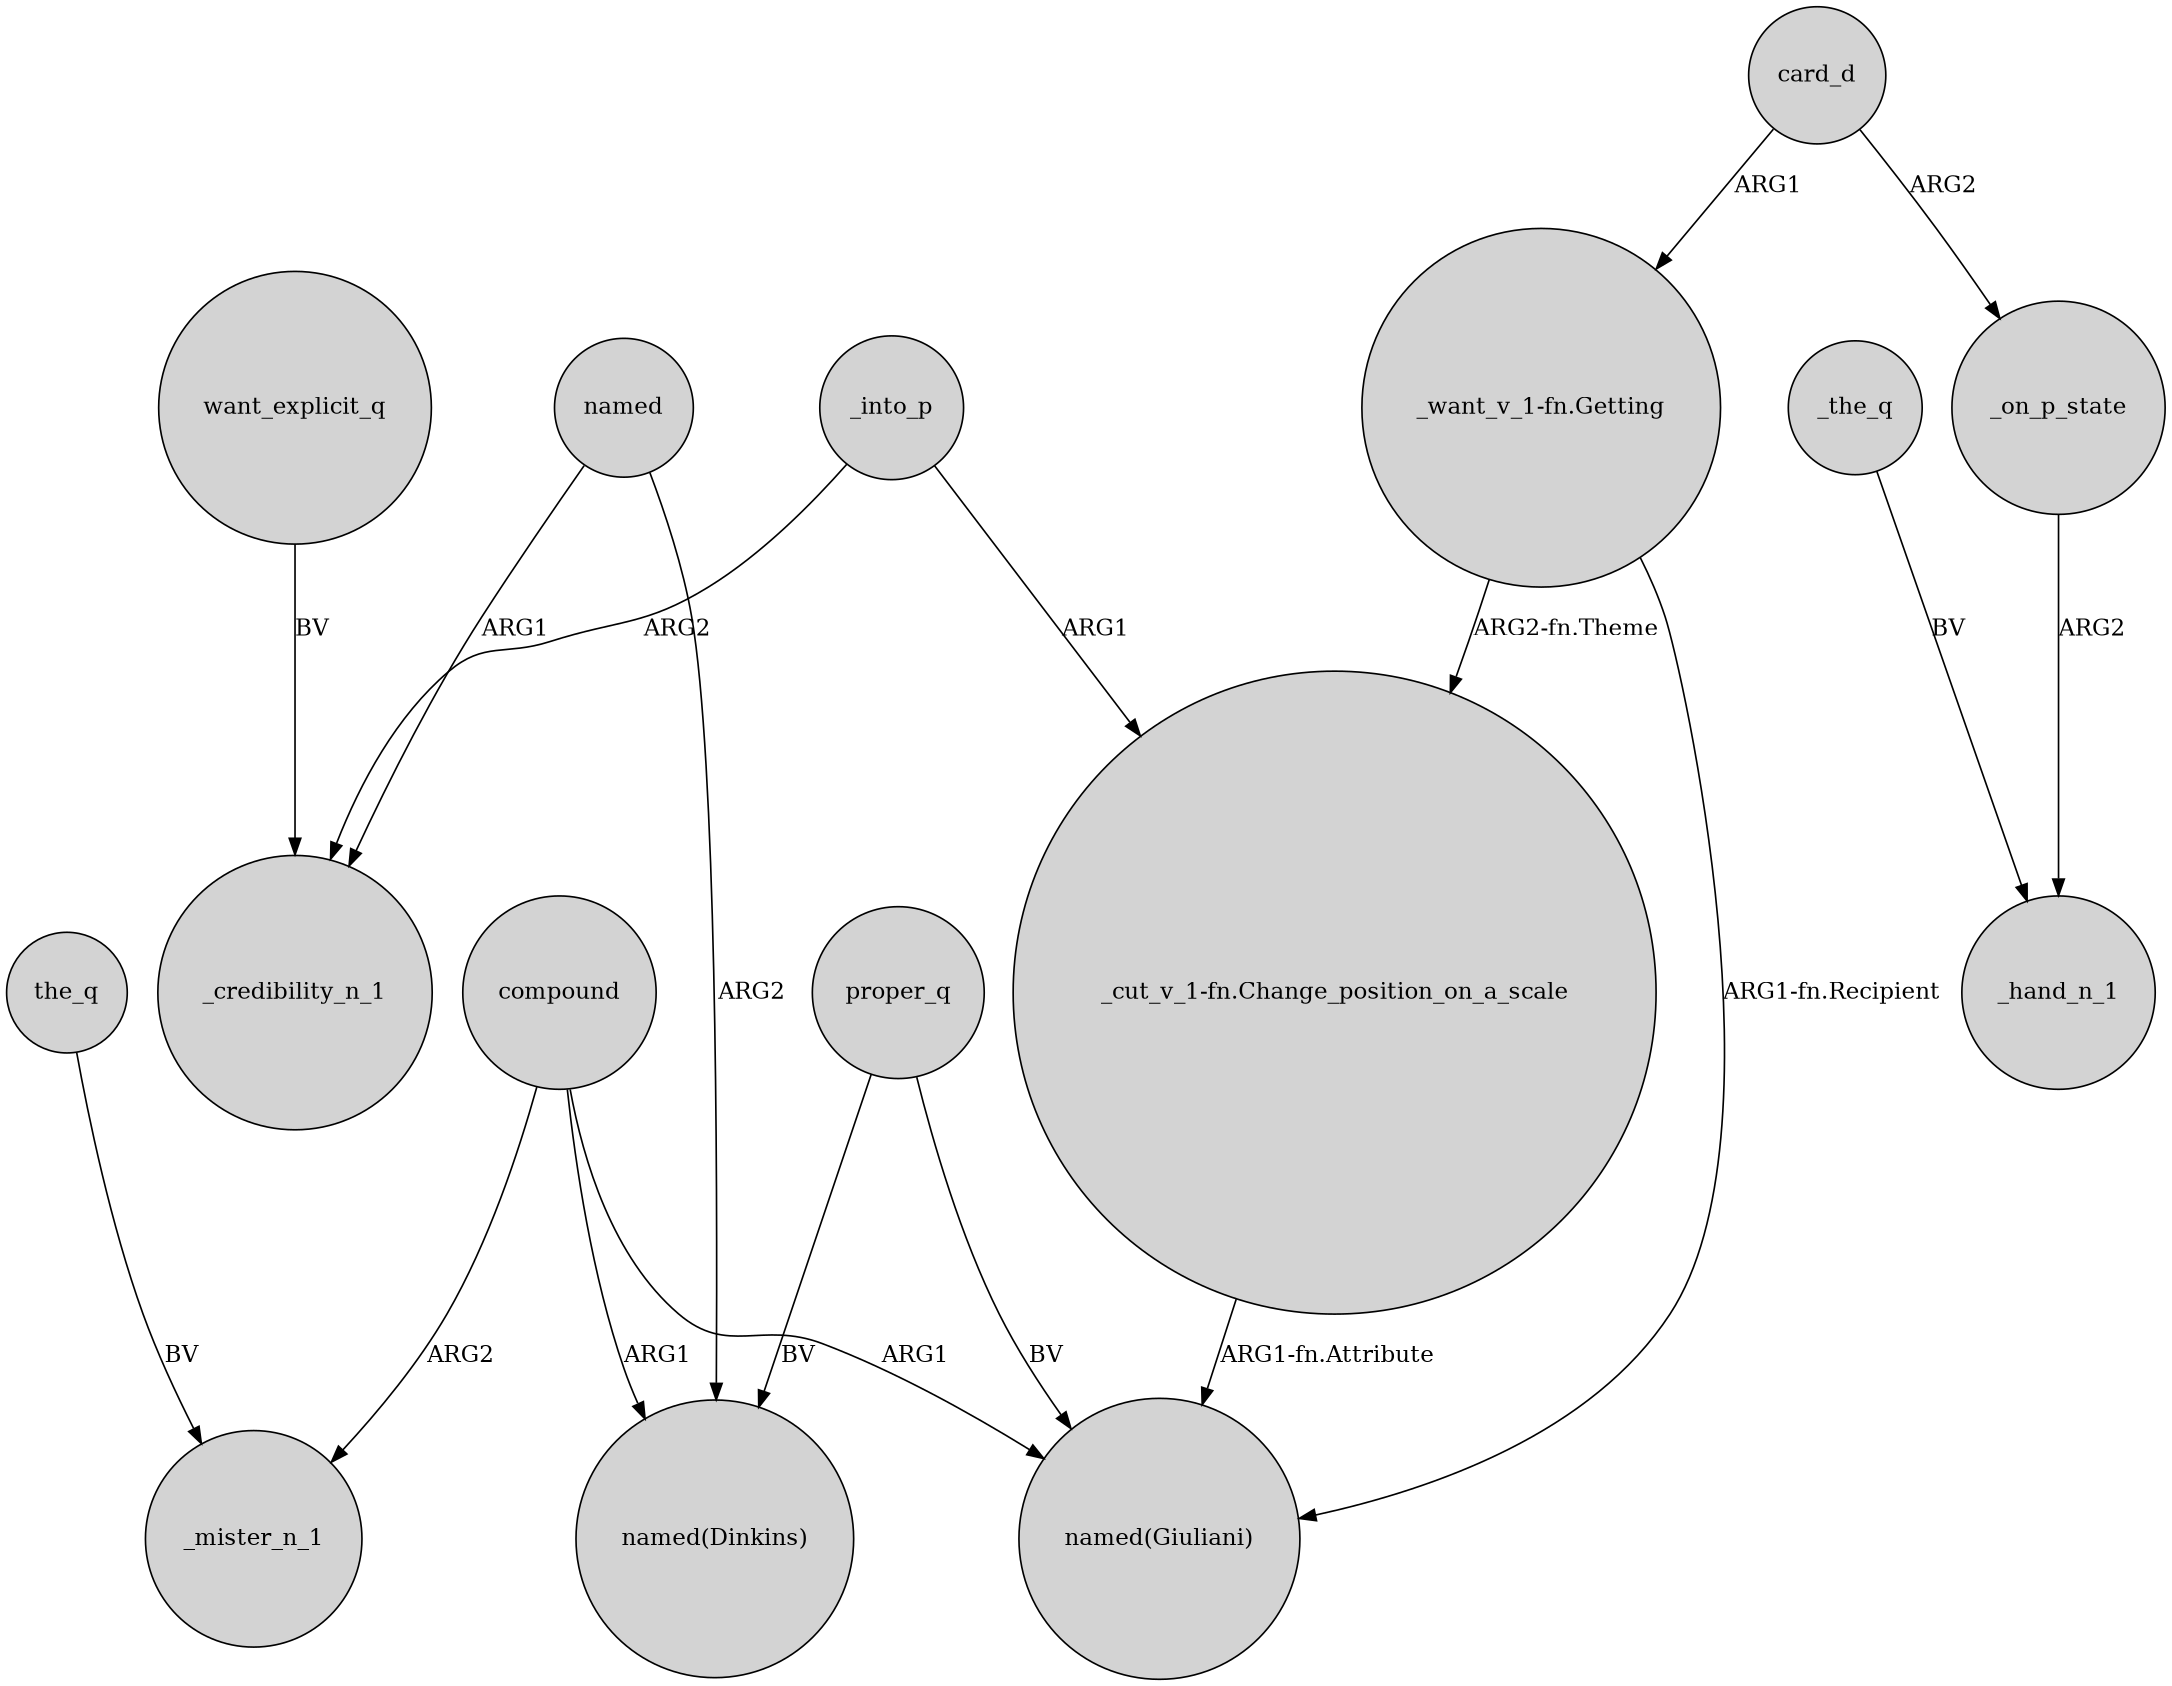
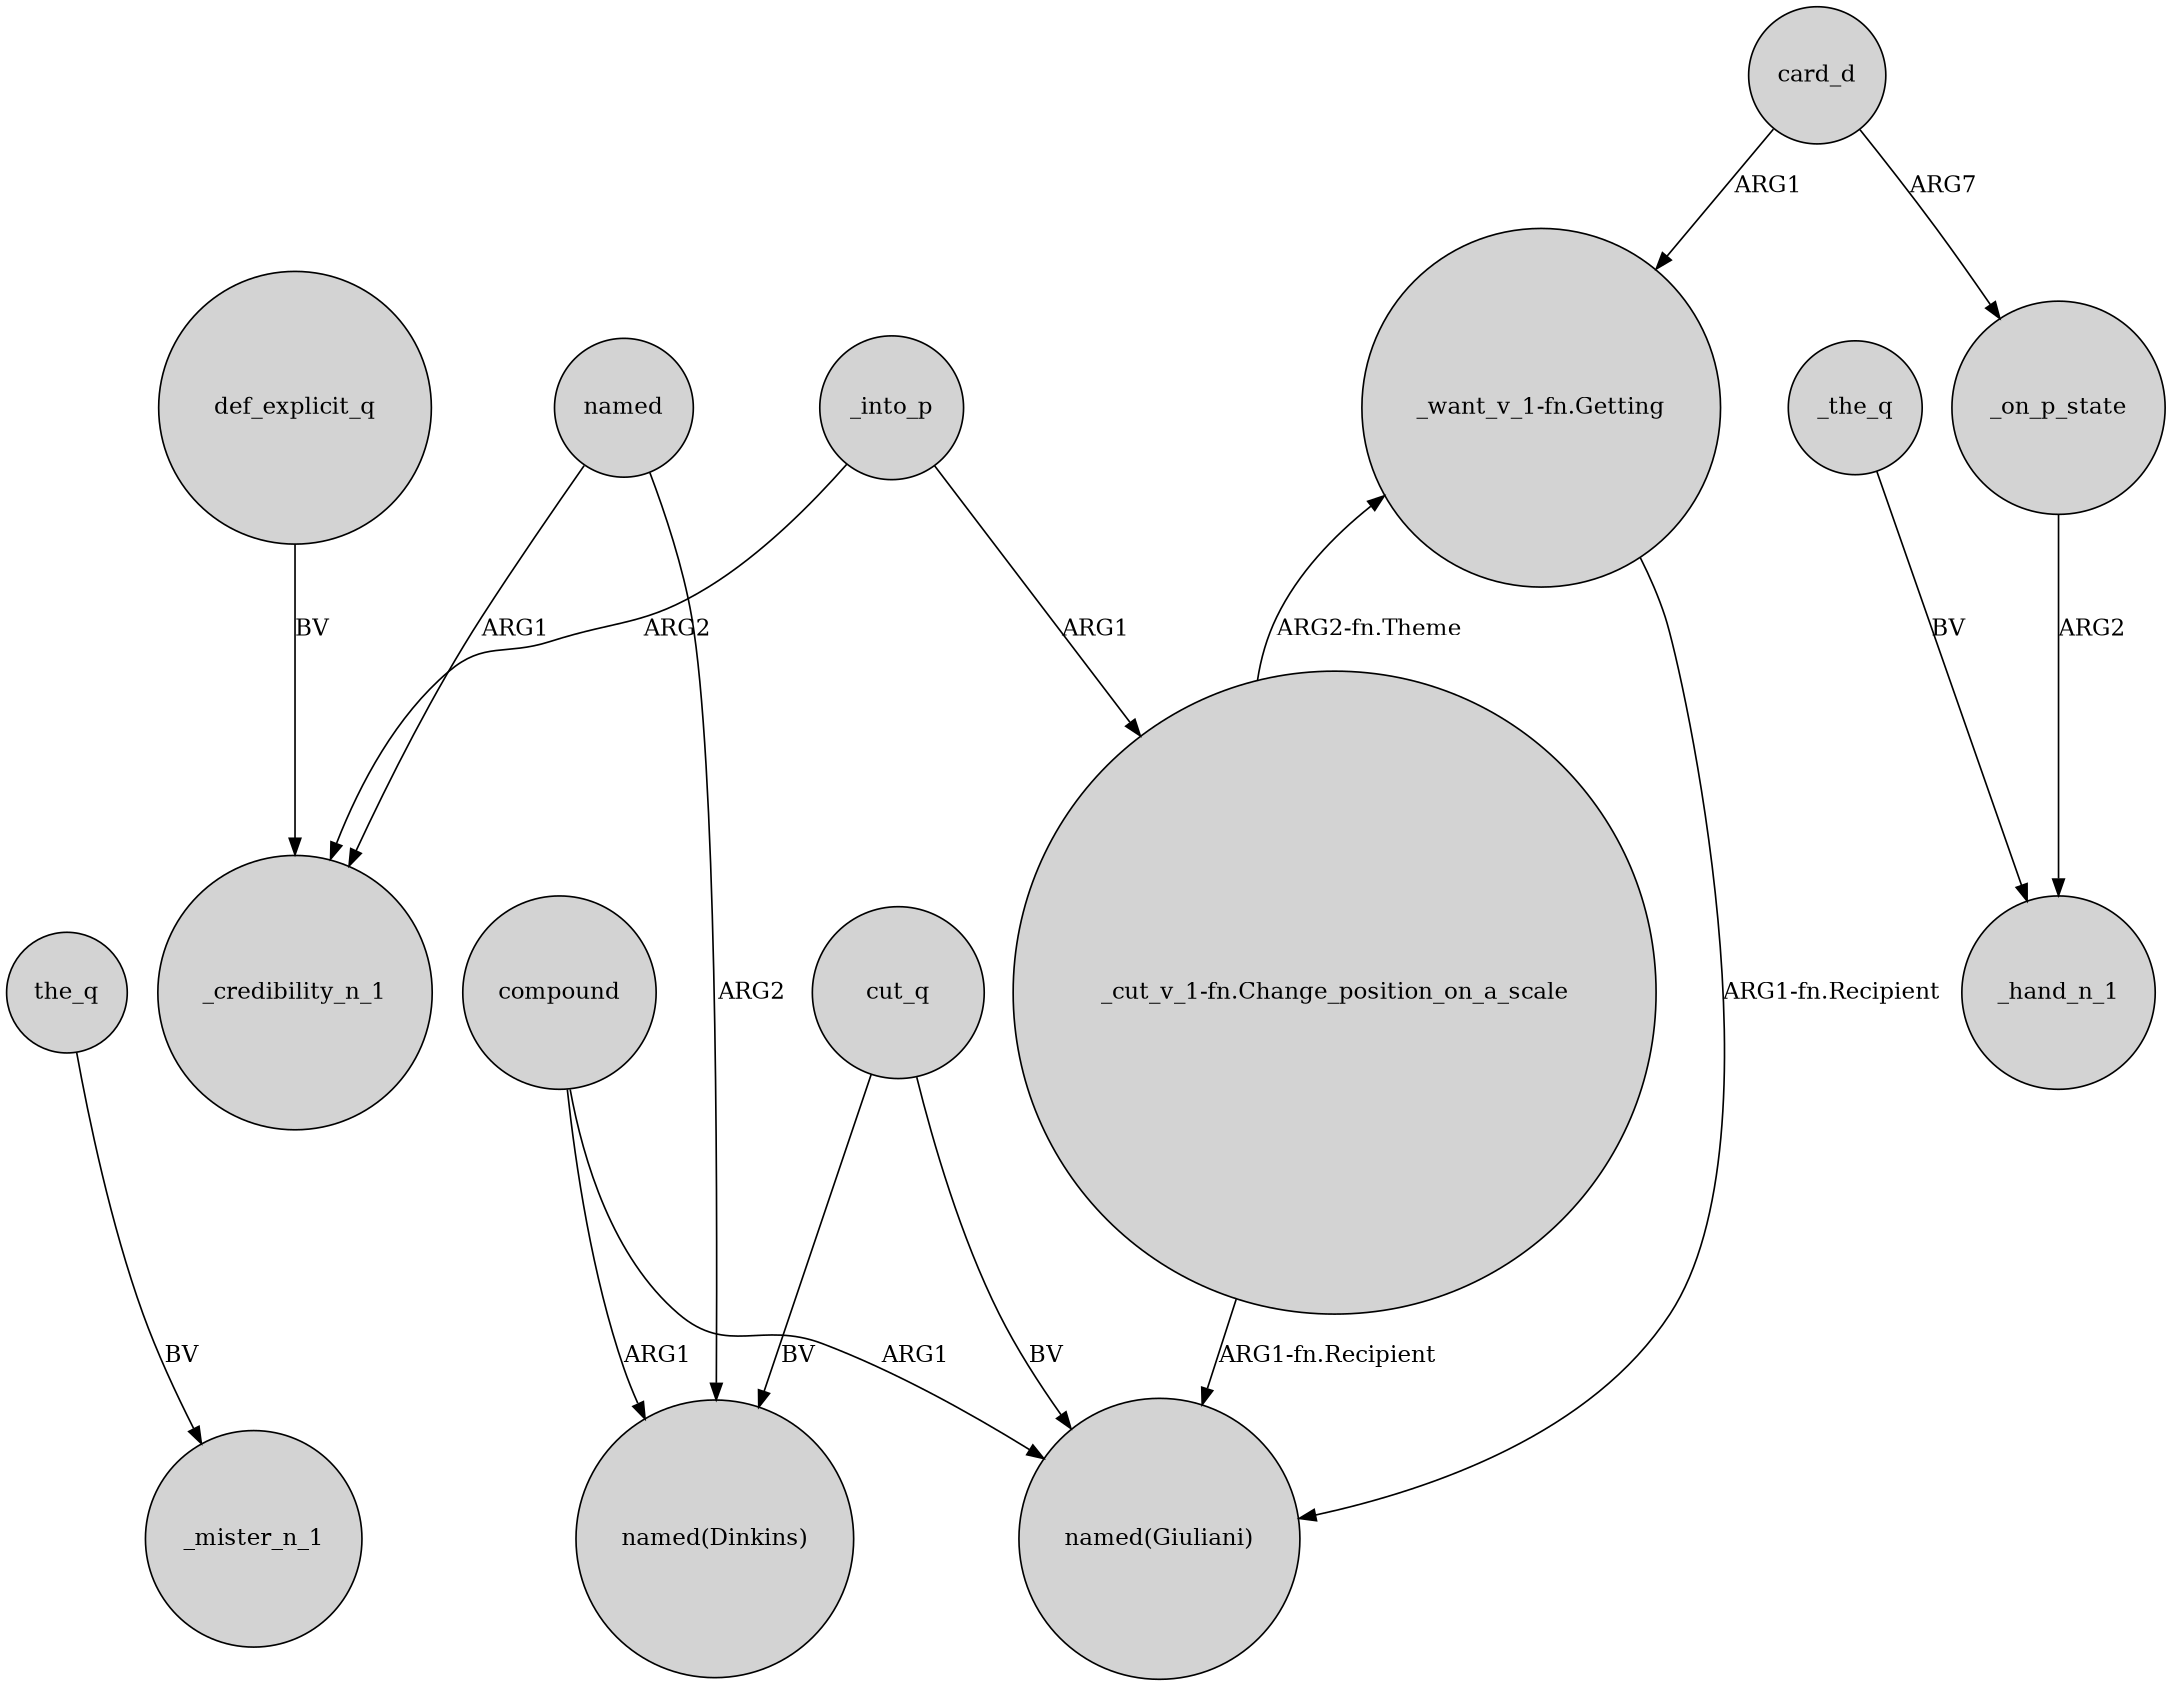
(1944, 186) -> (1944, 186)
(295, 408) -> (295, 408)
(1473, 628) -> (1297, 583)
(898, 993) -> (898, 993)
(464, 1282) -> none
(1328, 1356) -> (1328, 1356)
